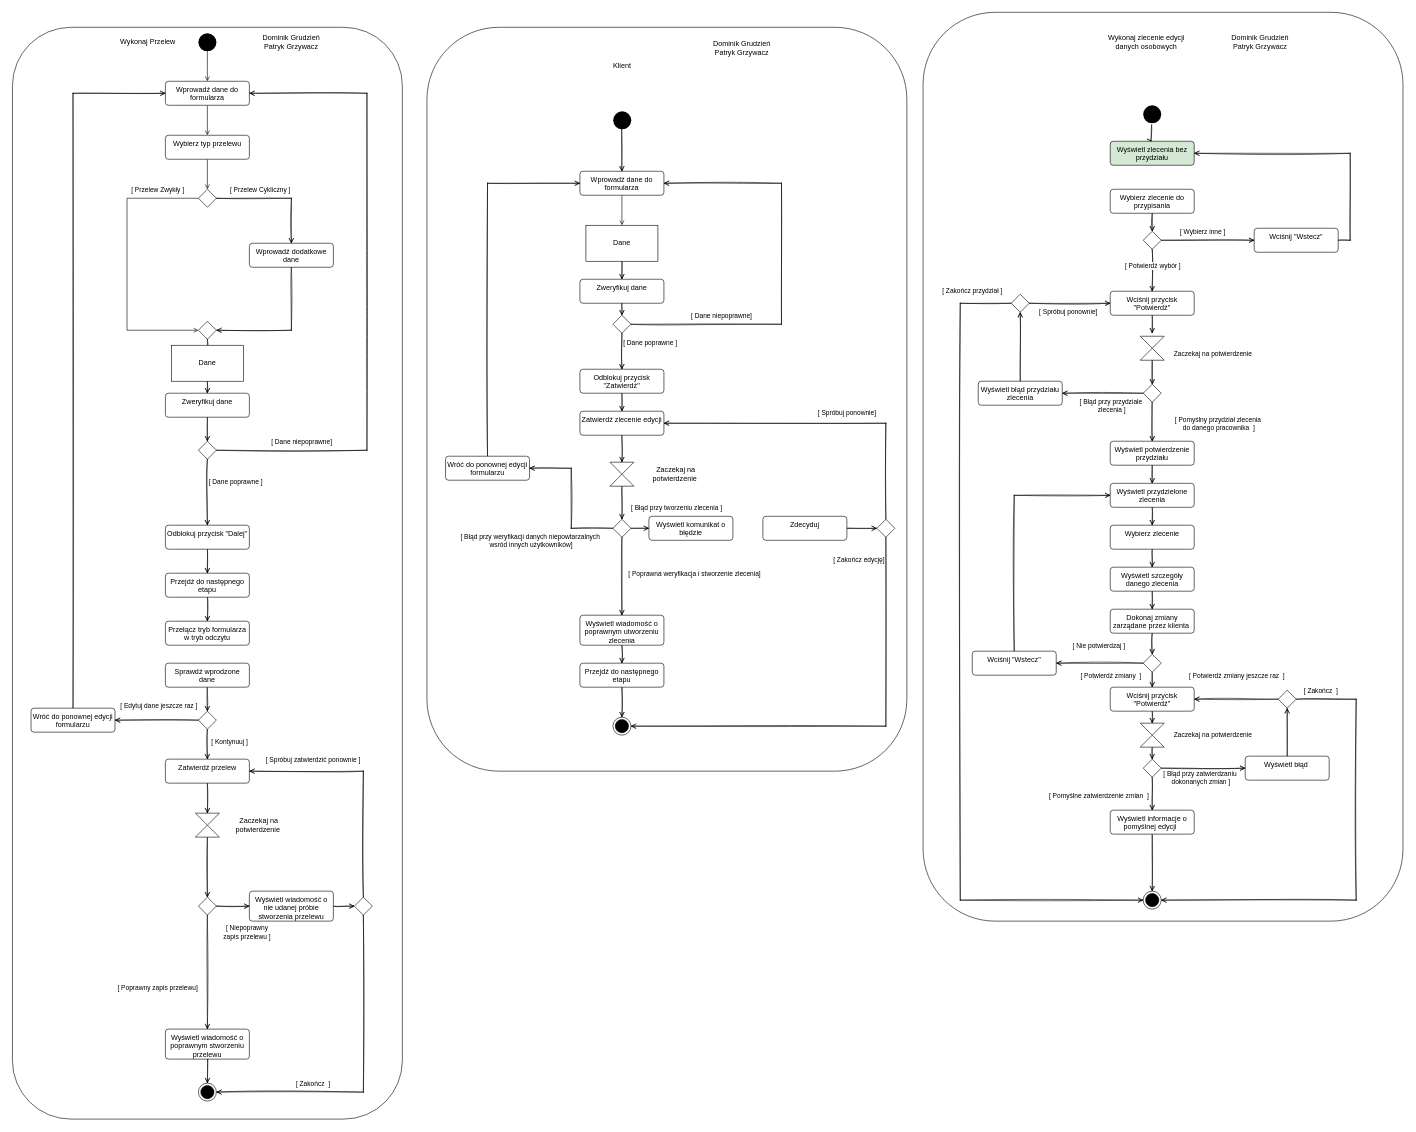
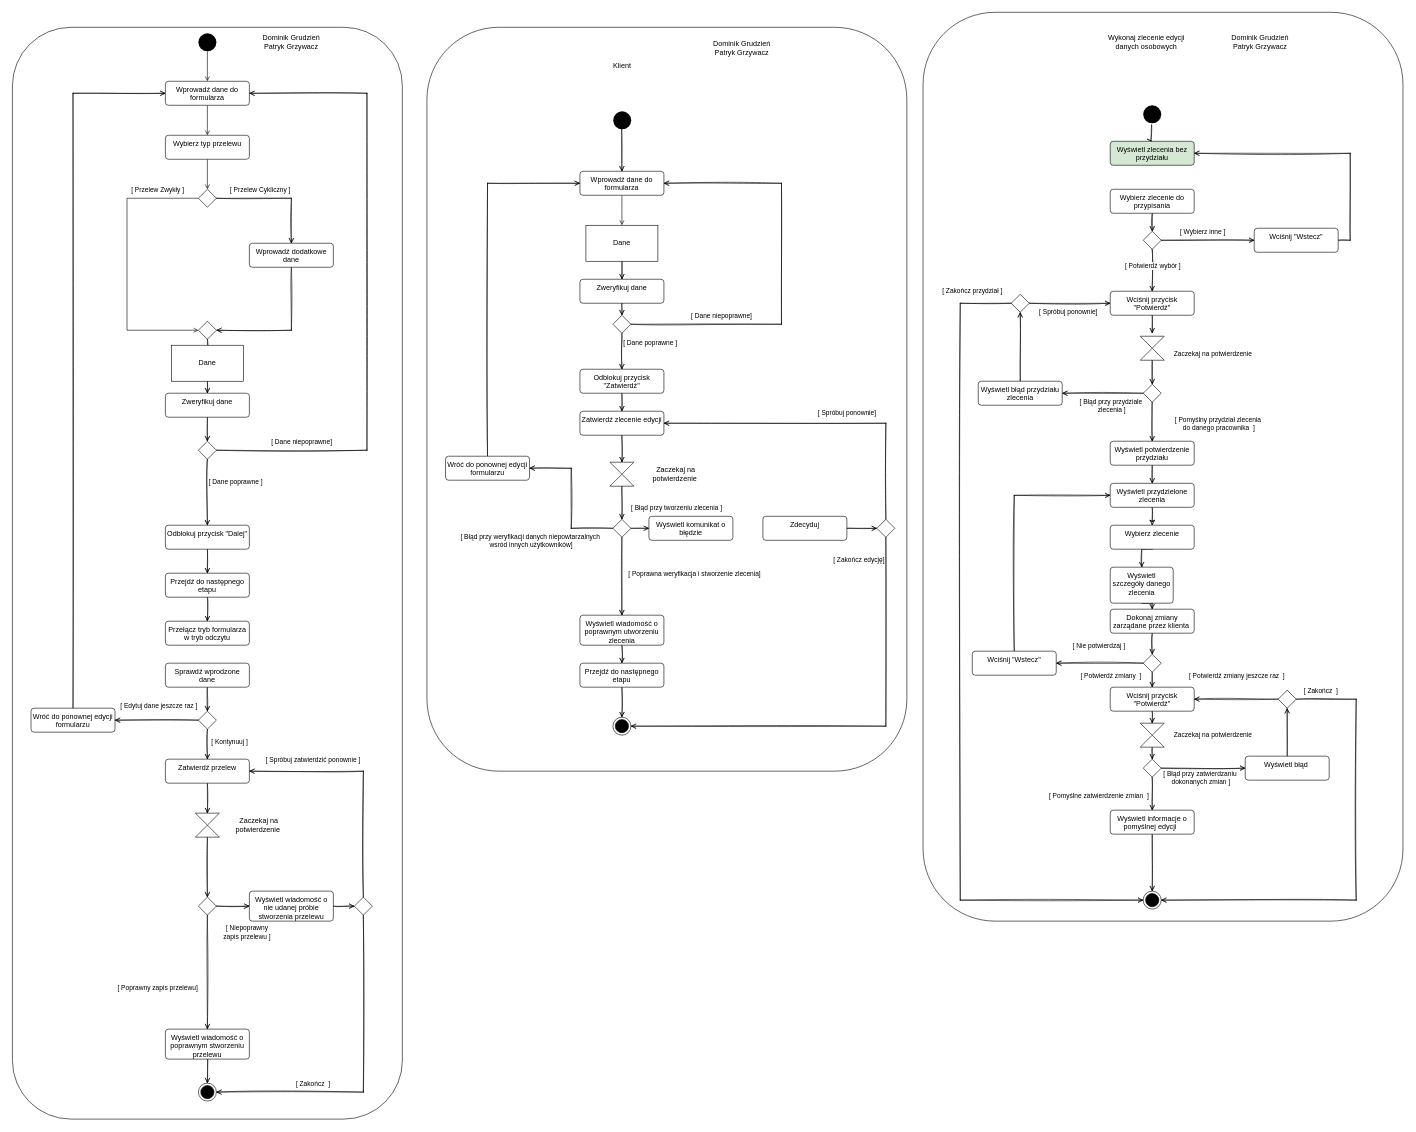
(148, 42) -> none
(1152, 521) -> (1152, 519)
(1152, 579) -> (1142, 585)
